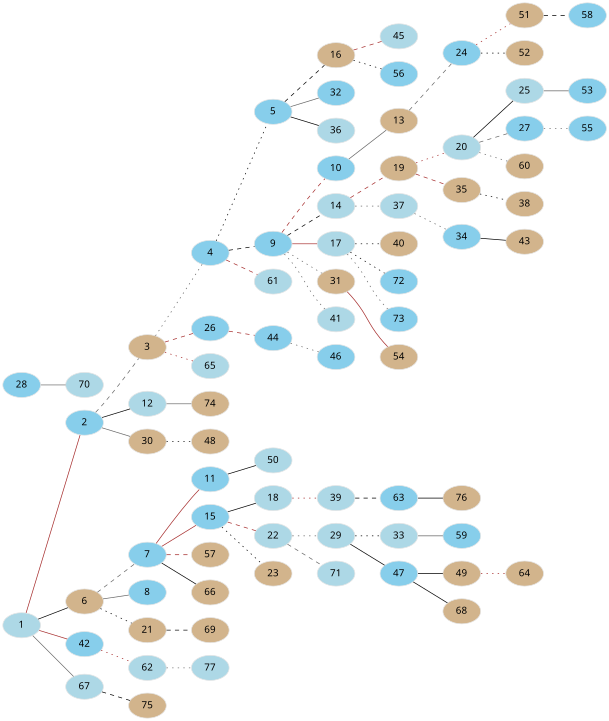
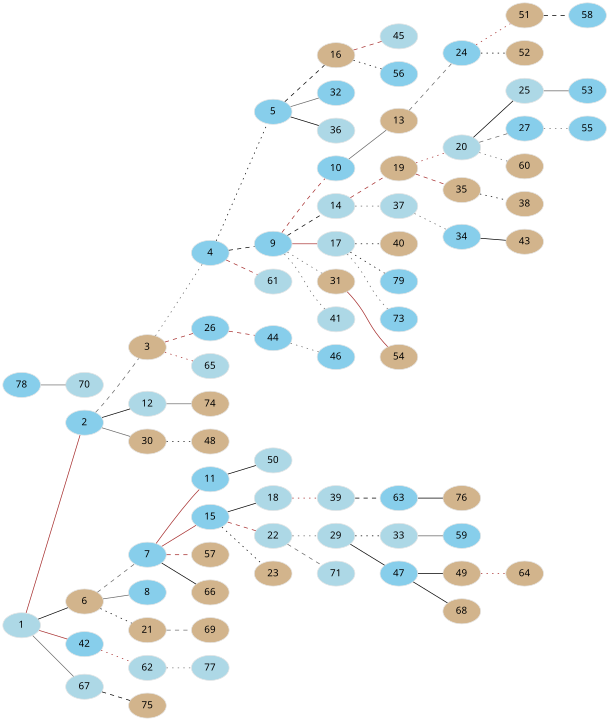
(399, 282) -> (399, 282)
(22, 385) -> (22, 385)
(179, 630) -> (179, 630)
